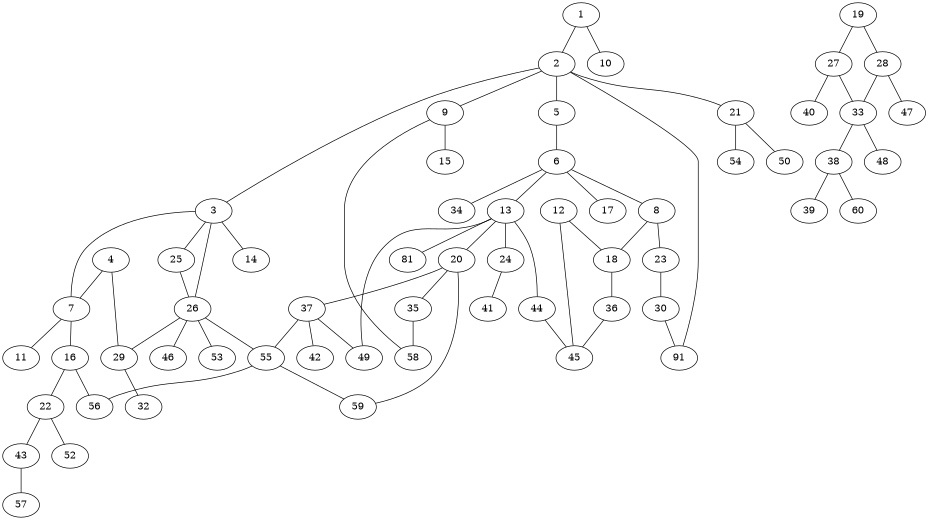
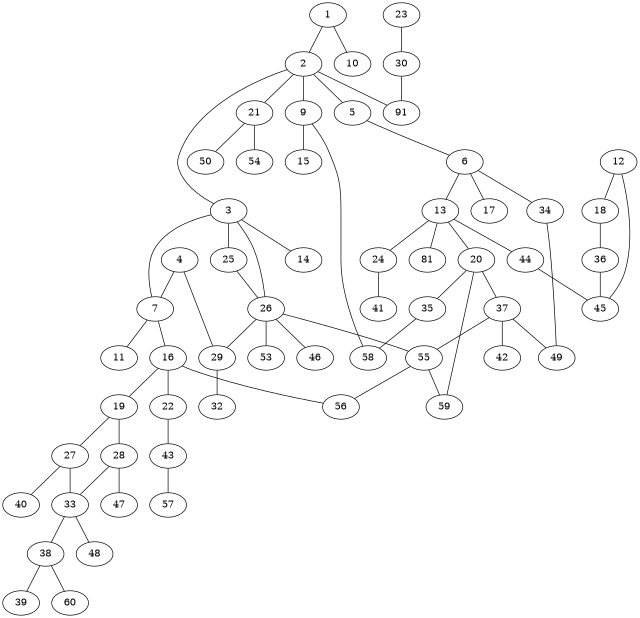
(657, 211) -> none
(388, 244) -> (553, 284)
none -> (144, 382)
(70, 456) -> none
